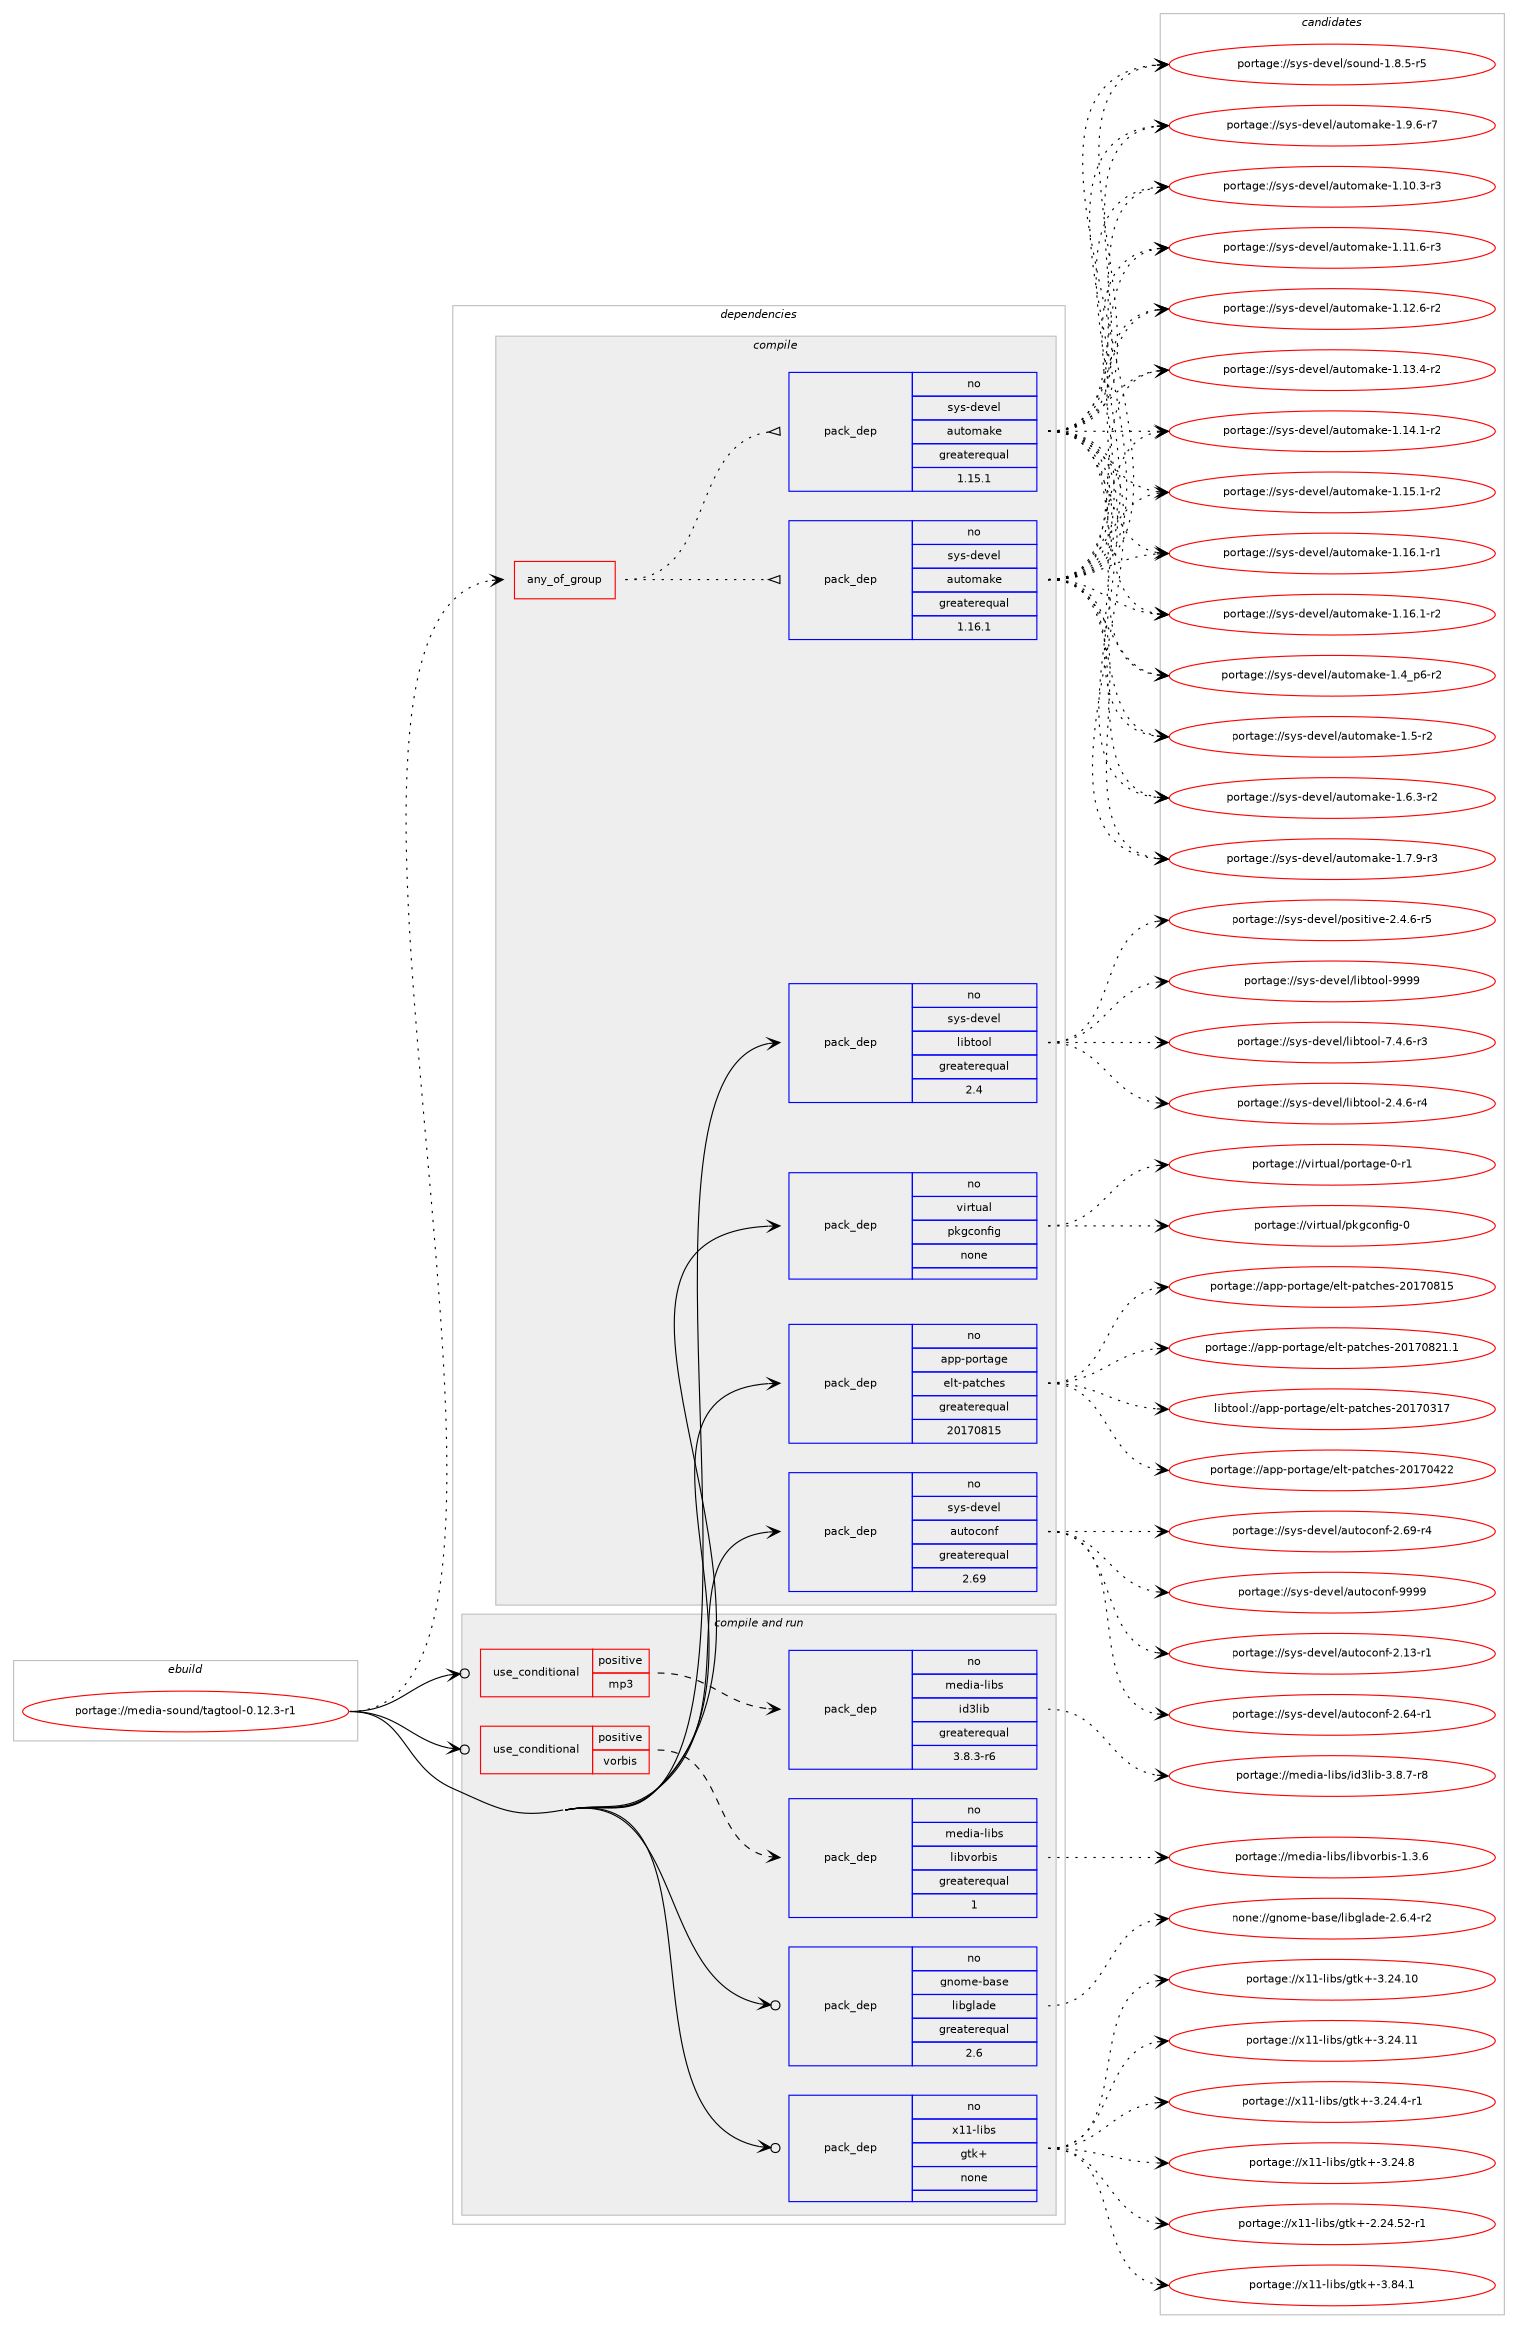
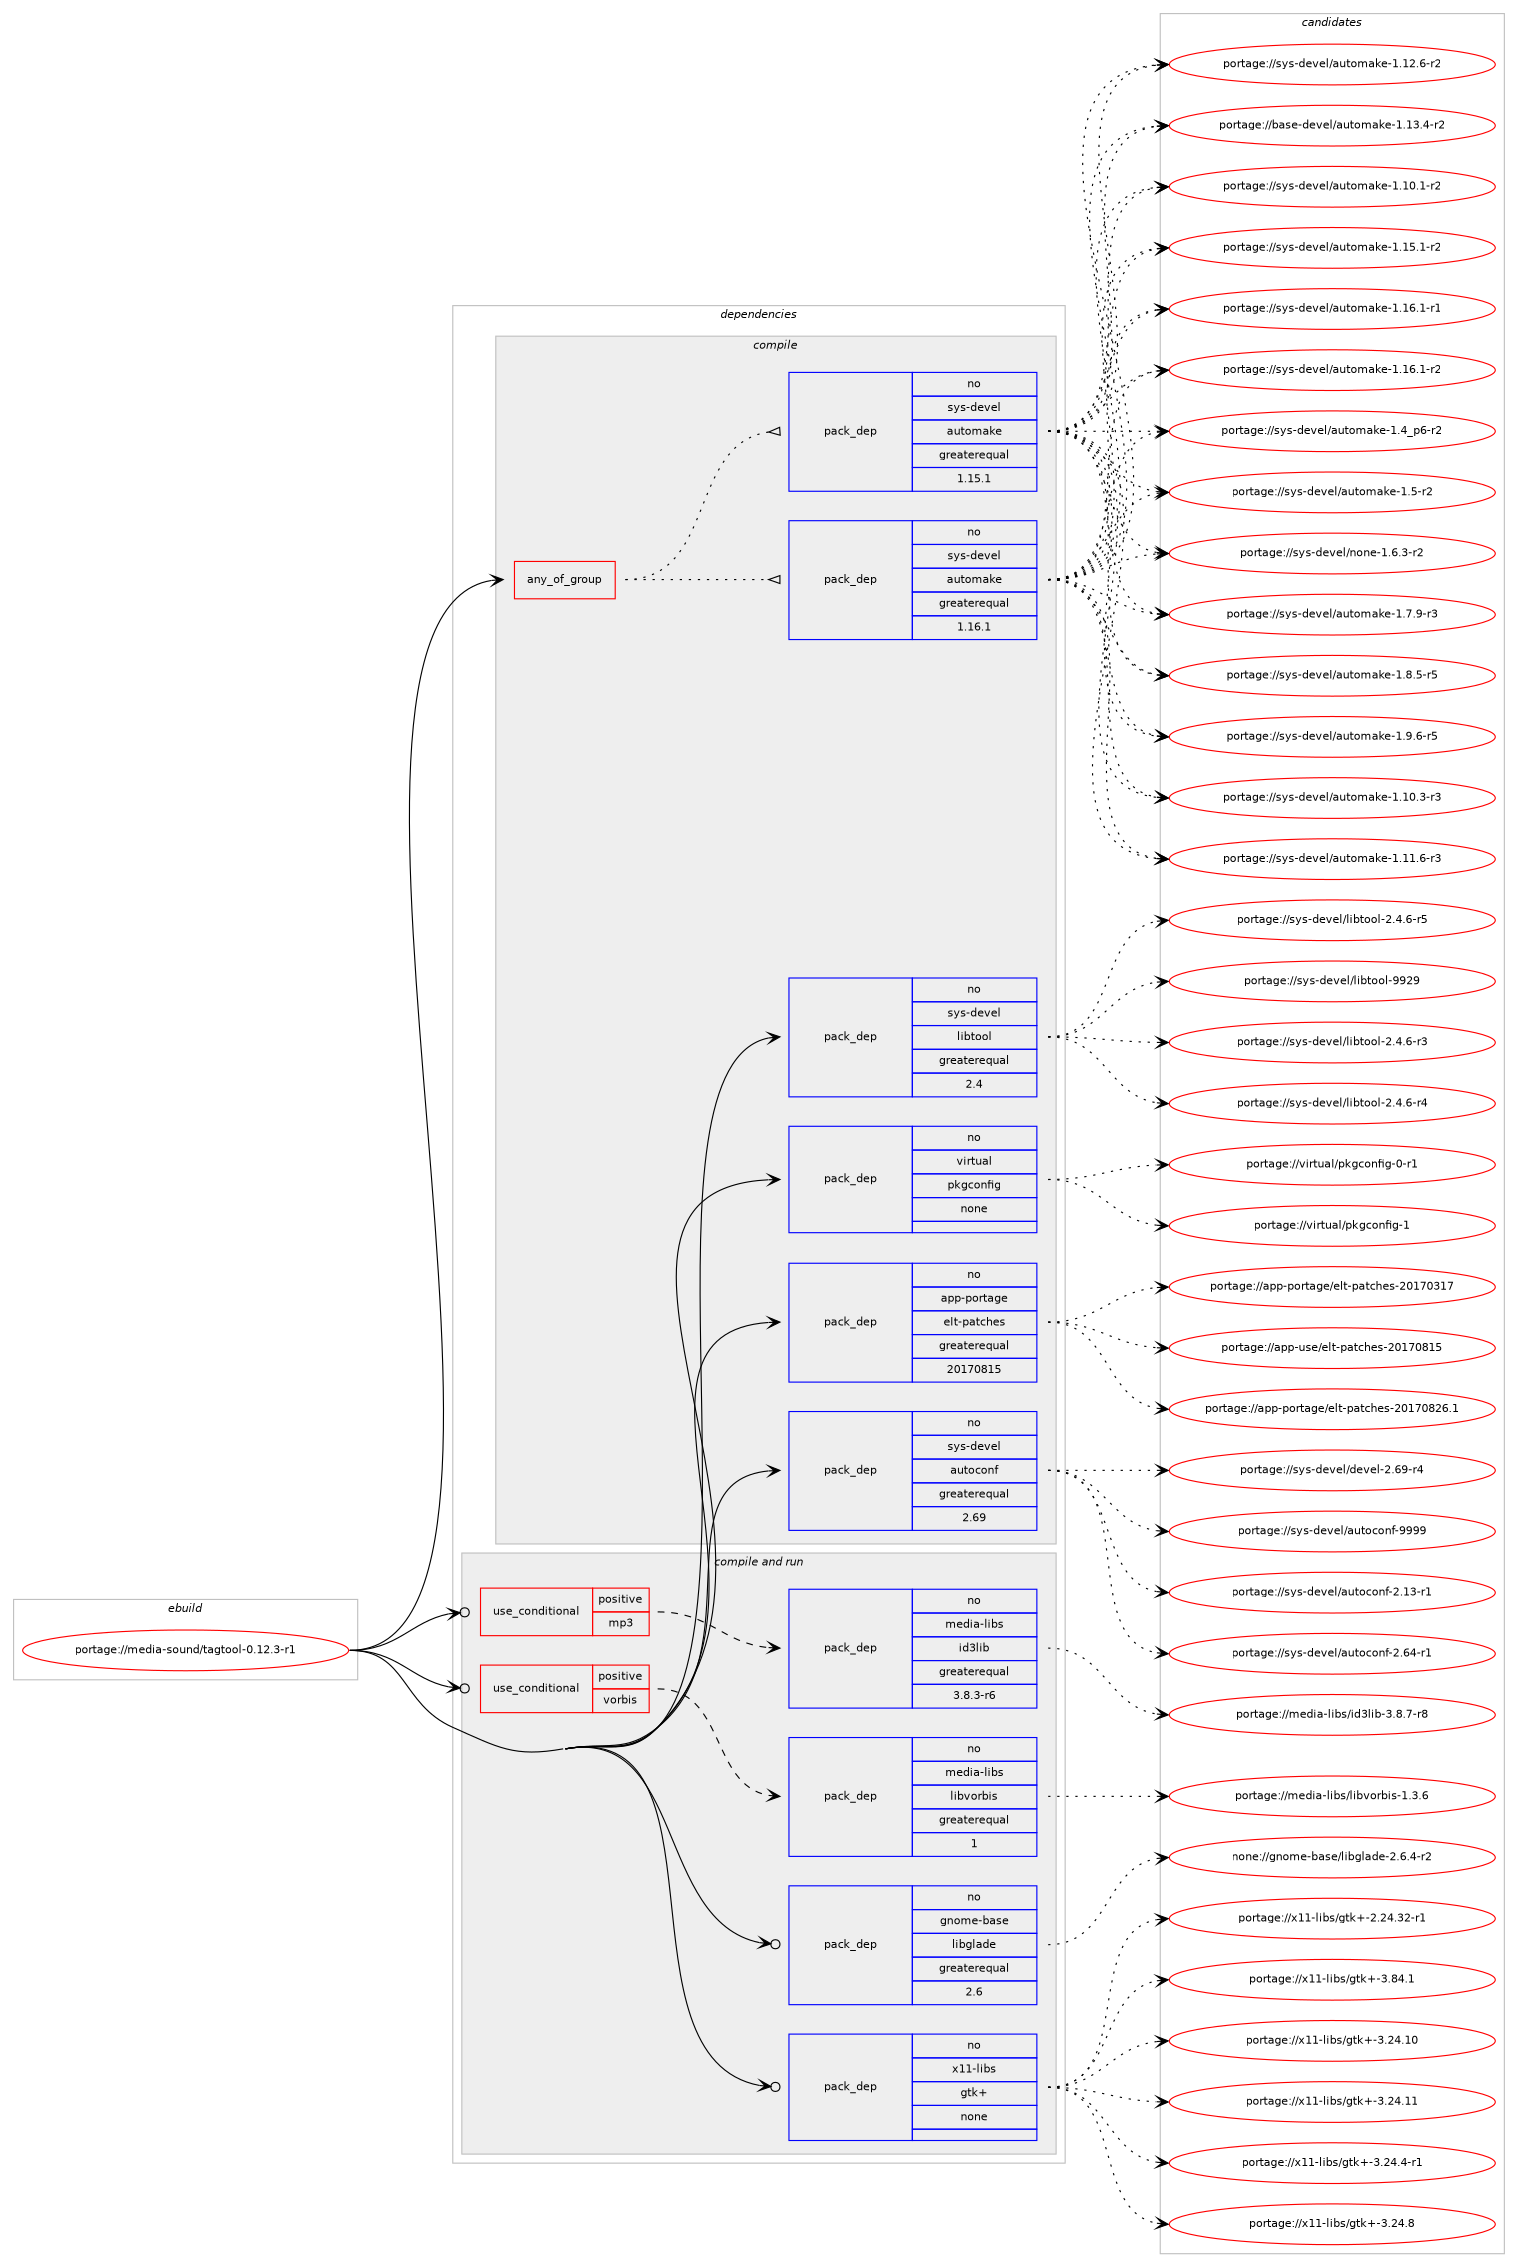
(1332, 65) -> (1332, 676)
(1332, 126) -> (1332, 737)
(1332, 370) -> (1332, 126)
(1332, 431) -> (1332, 187)
(1332, 798) -> (1332, 554)
(1332, 920) -> (1332, 920)
(1332, 981) -> (1332, 981)
(1332, 1043) -> (1332, 1043)
(427, 1151) -> (427, 1120)
(1332, 1165) -> (1332, 1165)
(1332, 1226) -> (1332, 1226)
(1332, 1287) -> (1332, 1348)
(1332, 1348) -> (1332, 1409)
(1332, 1409) -> (1332, 1287)
(1332, 1470) -> none
(1332, 1532) -> (1332, 1470)
(1332, 2224) -> (1332, 1919)
